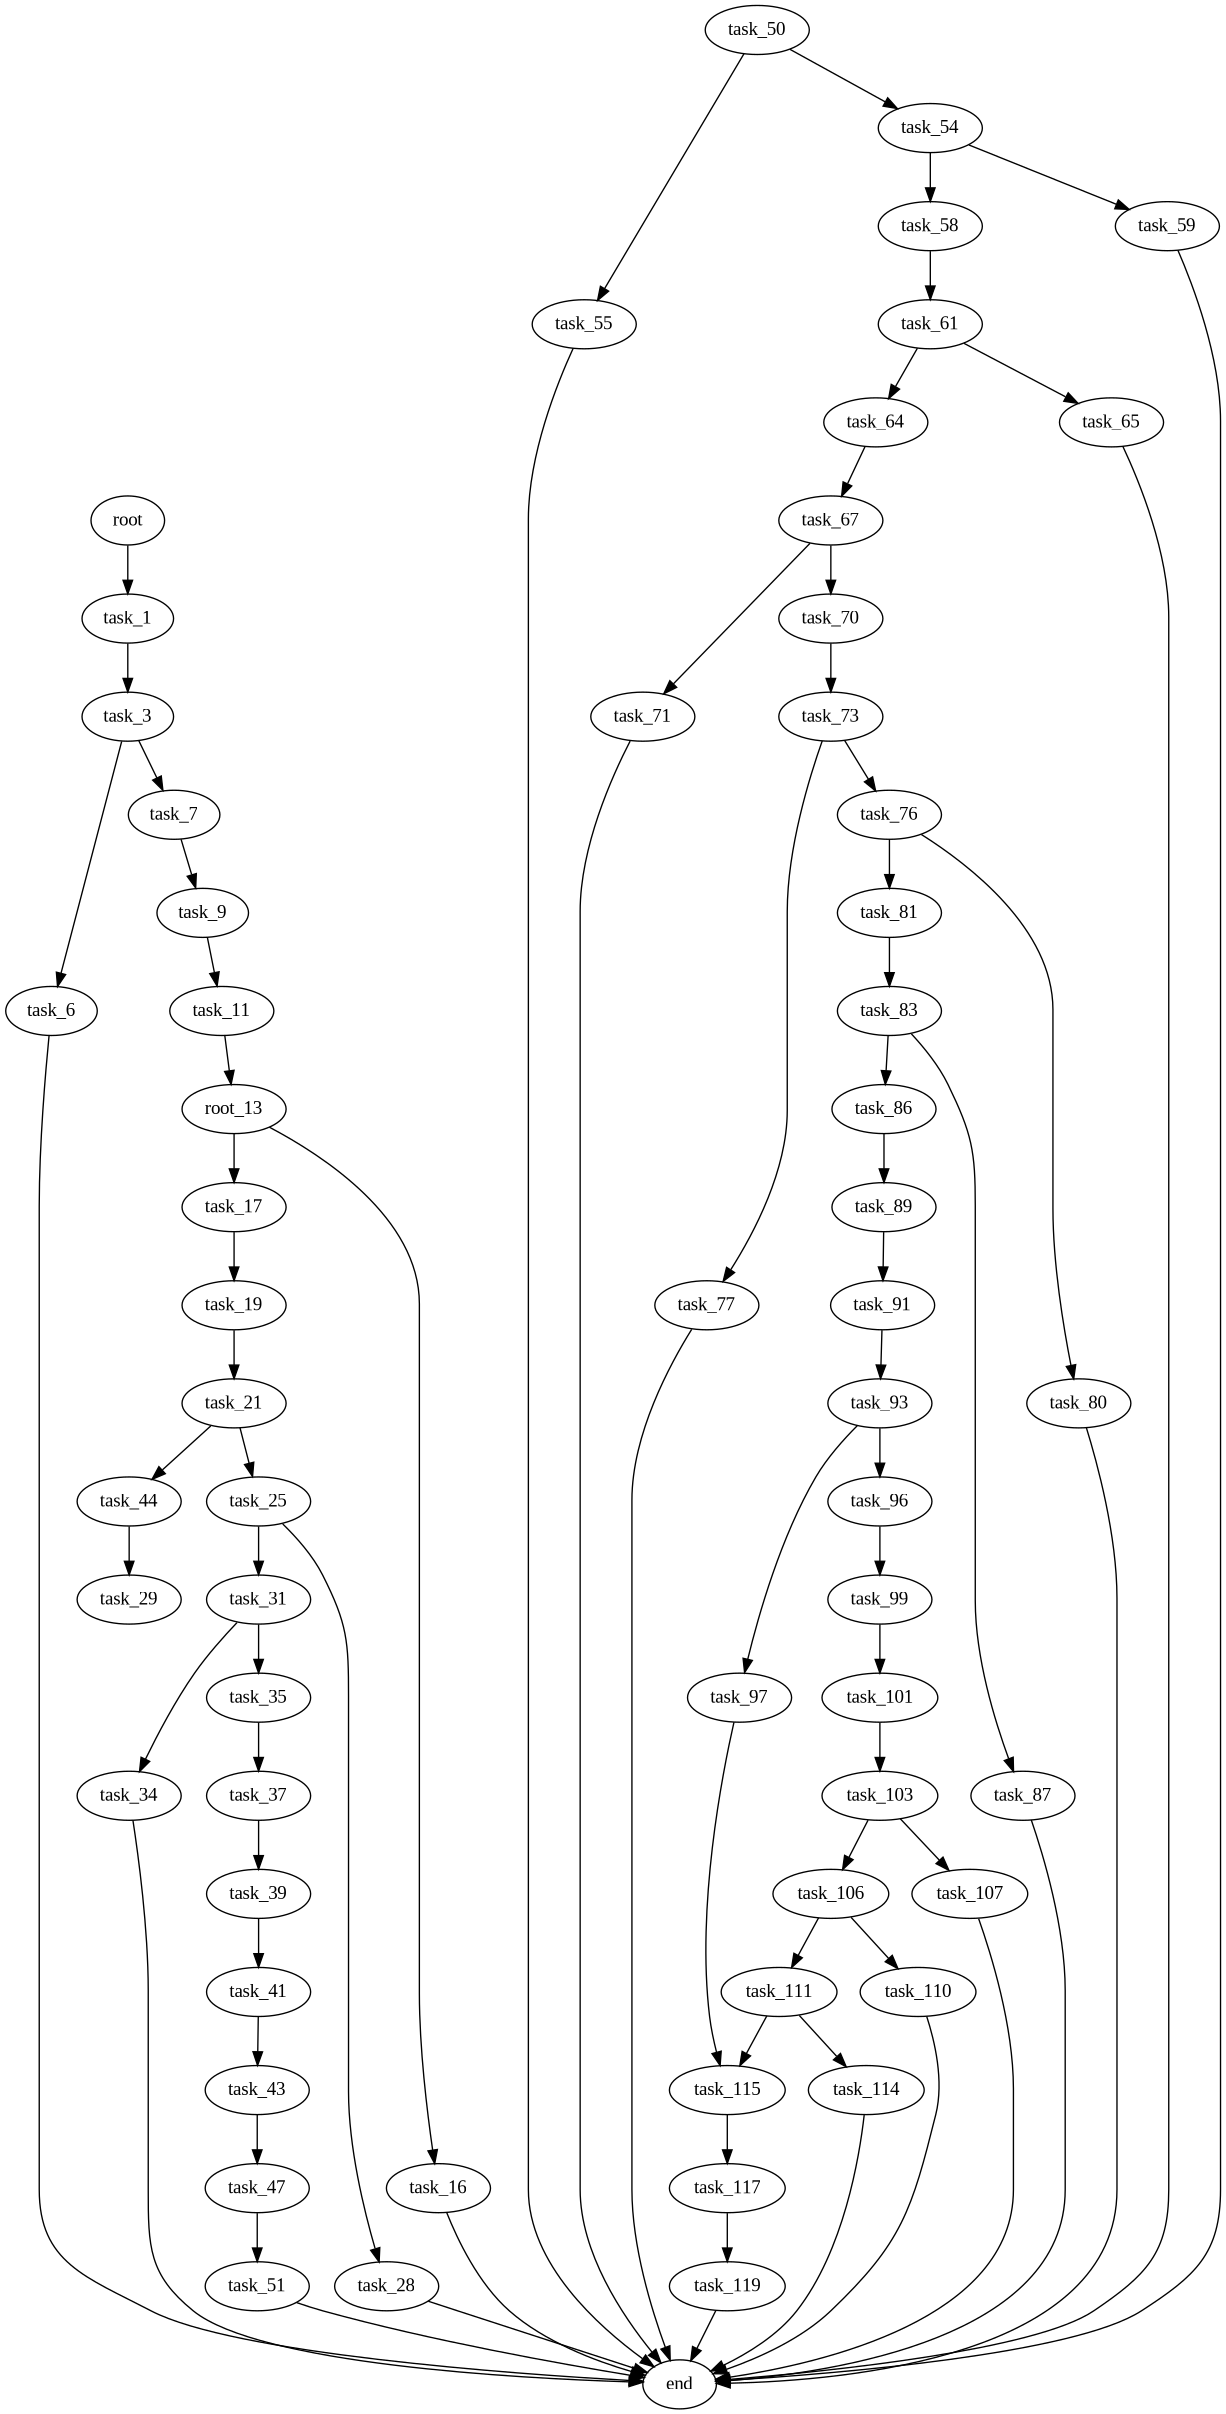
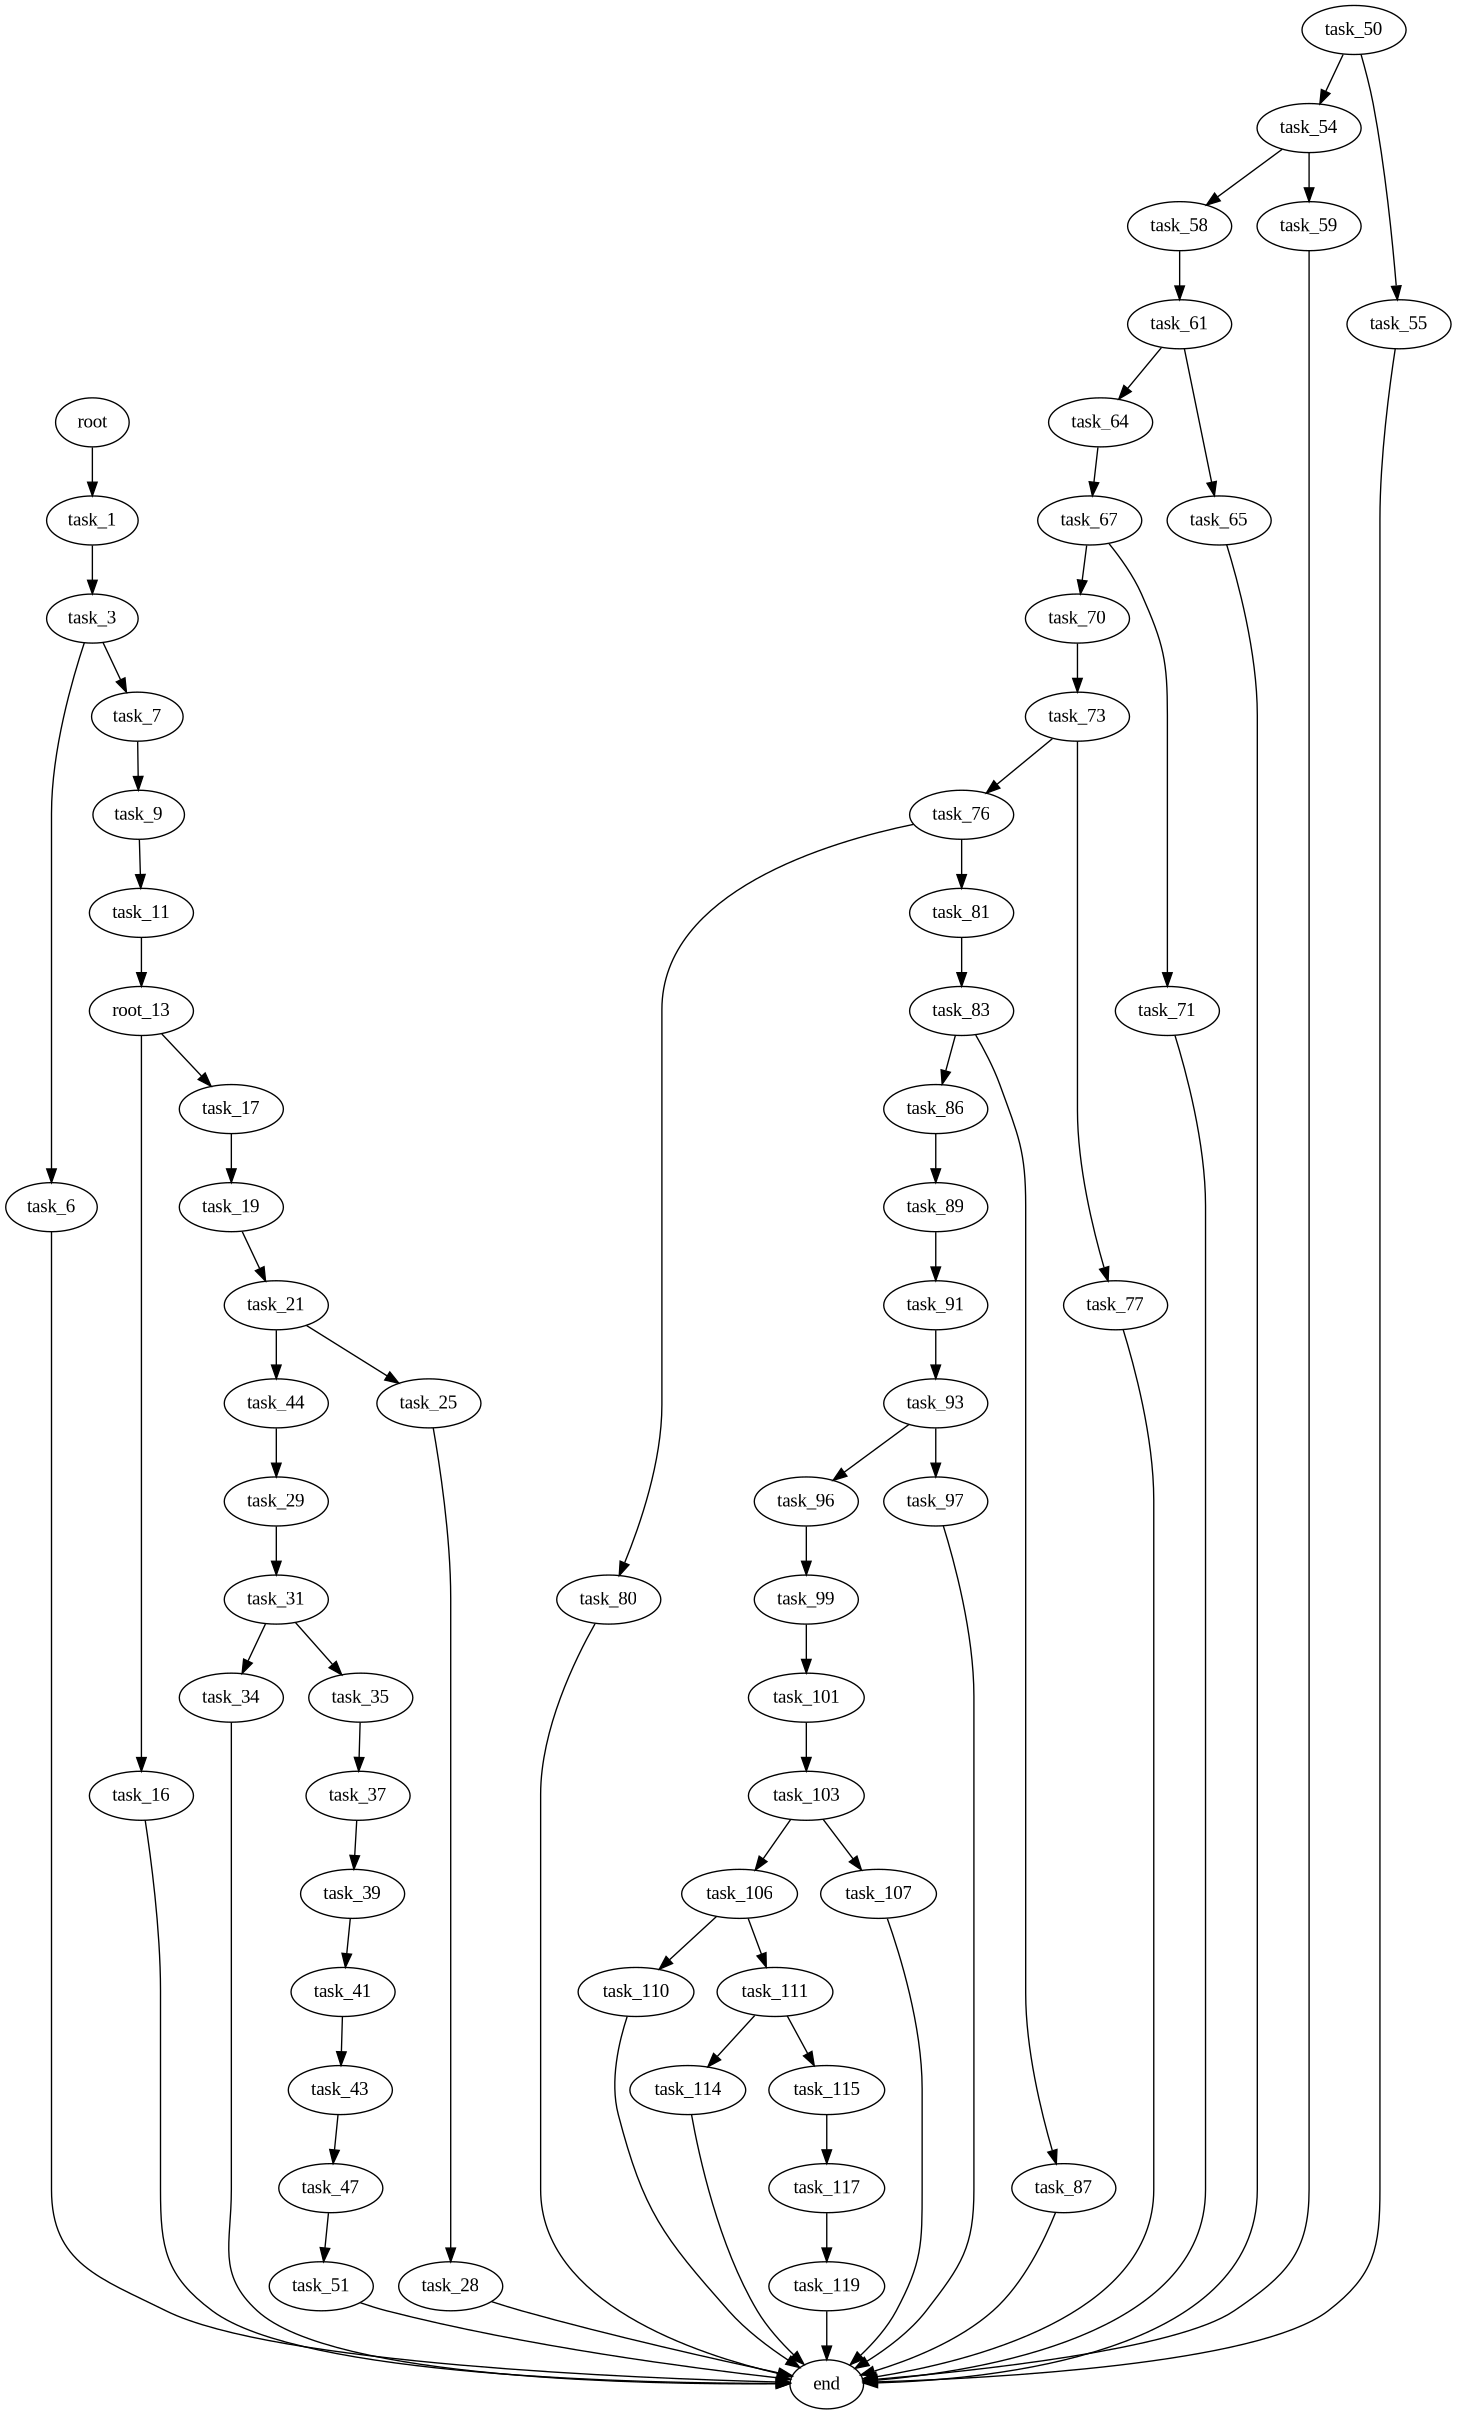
(259, 1544) -> (276, 1544)
(709, 1887) -> (974, 1962)
